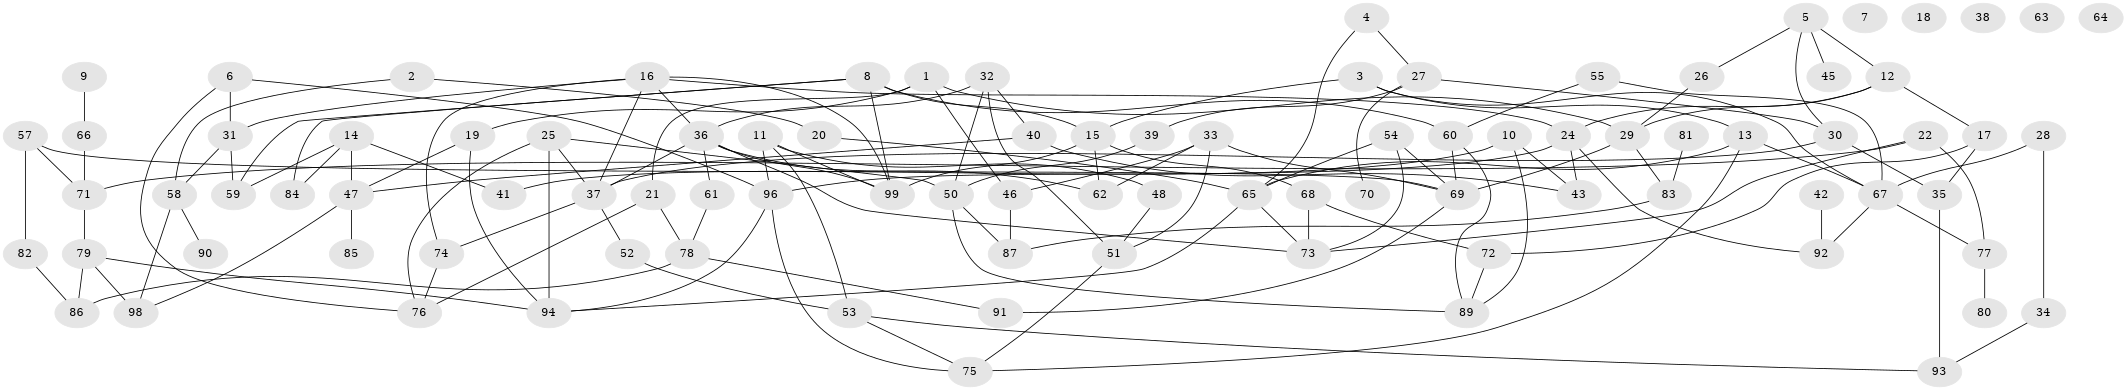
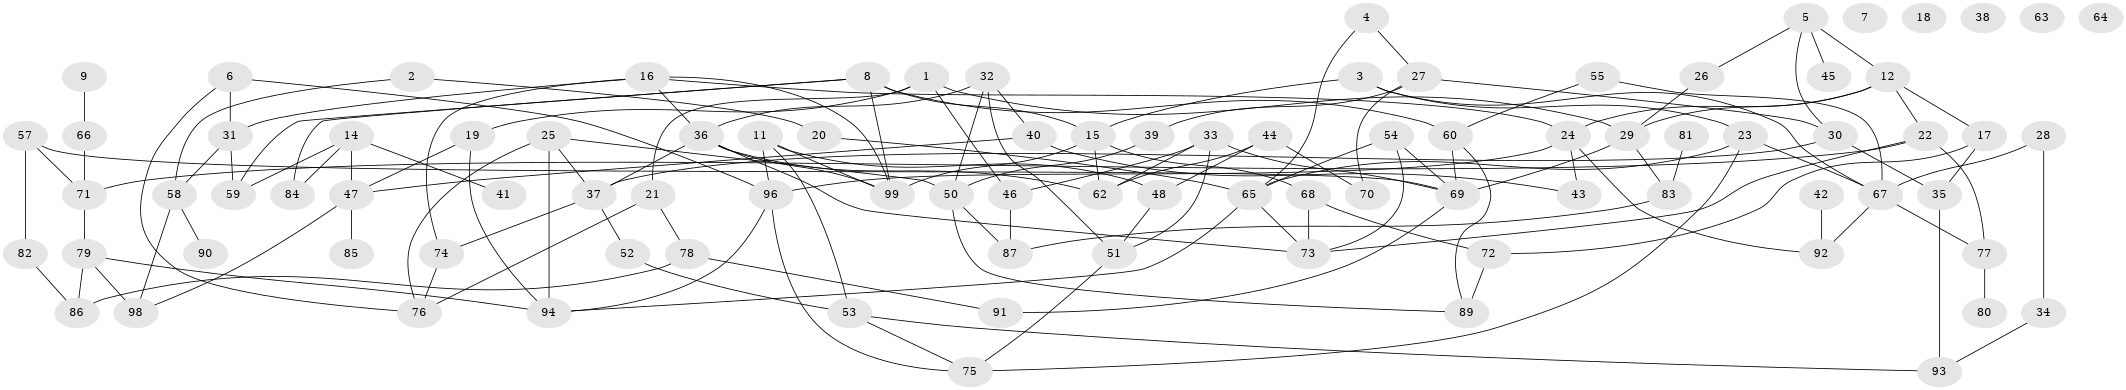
none -> (1907, 107)
(624, 129) -> none
none -> (1270, 136)
(1509, 136) -> none
(1745, 136) -> (1745, 136)
(712, 195) -> none
